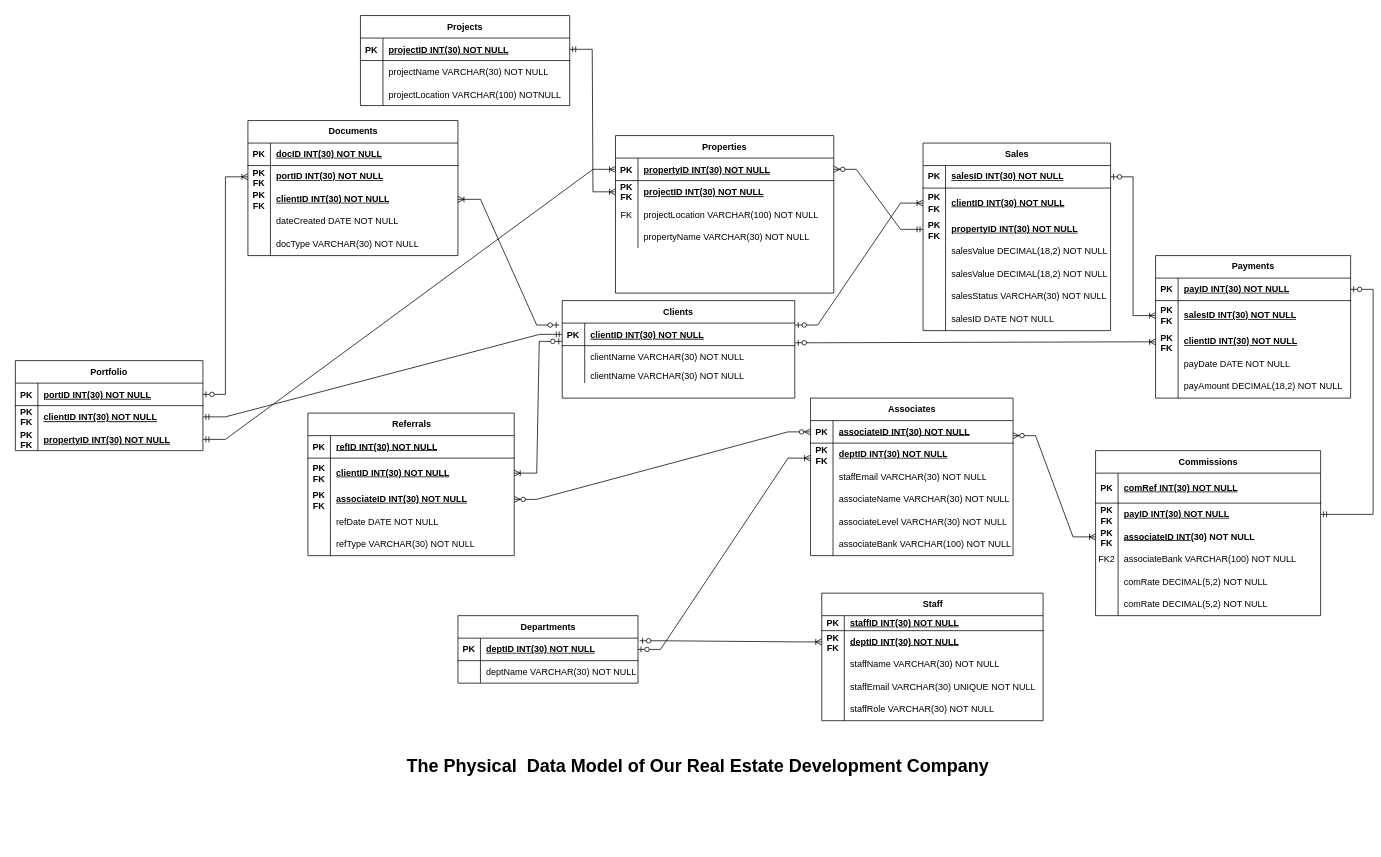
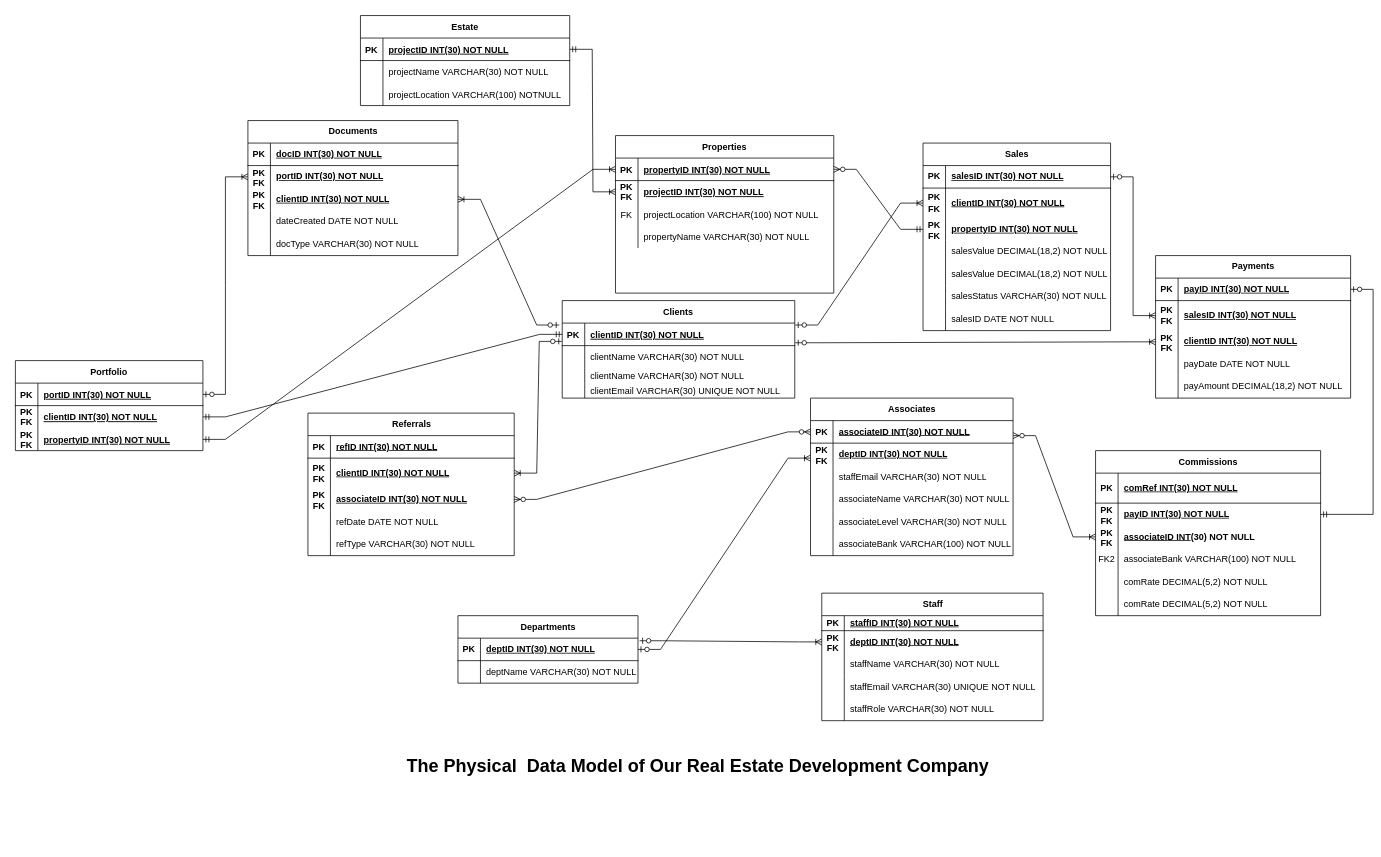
(465, 27) -> (465, 27)
none -> (690, 390)
